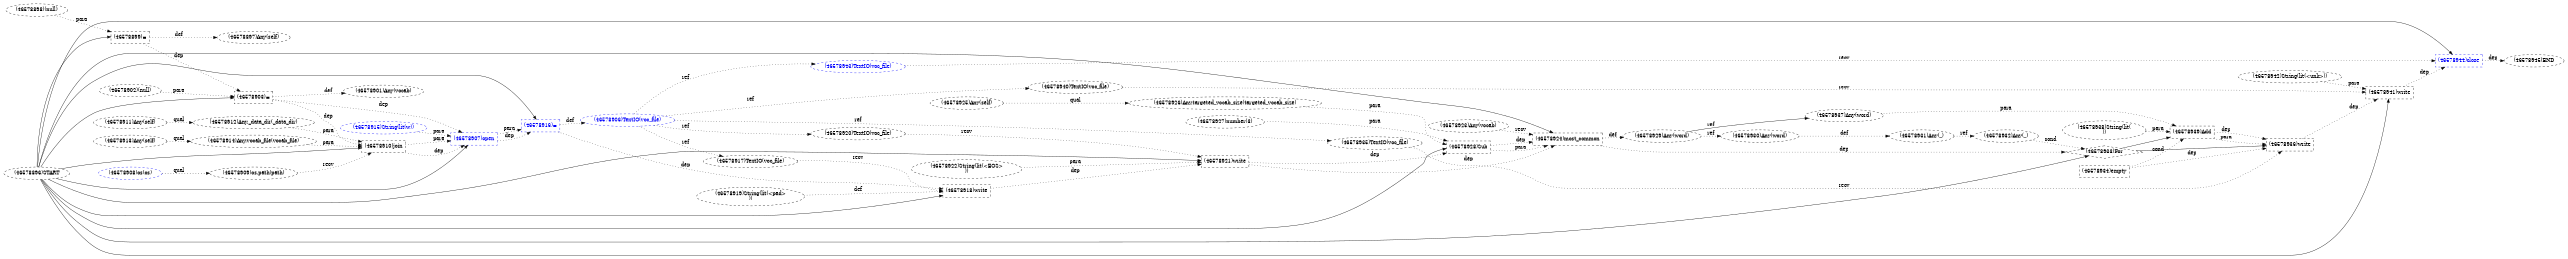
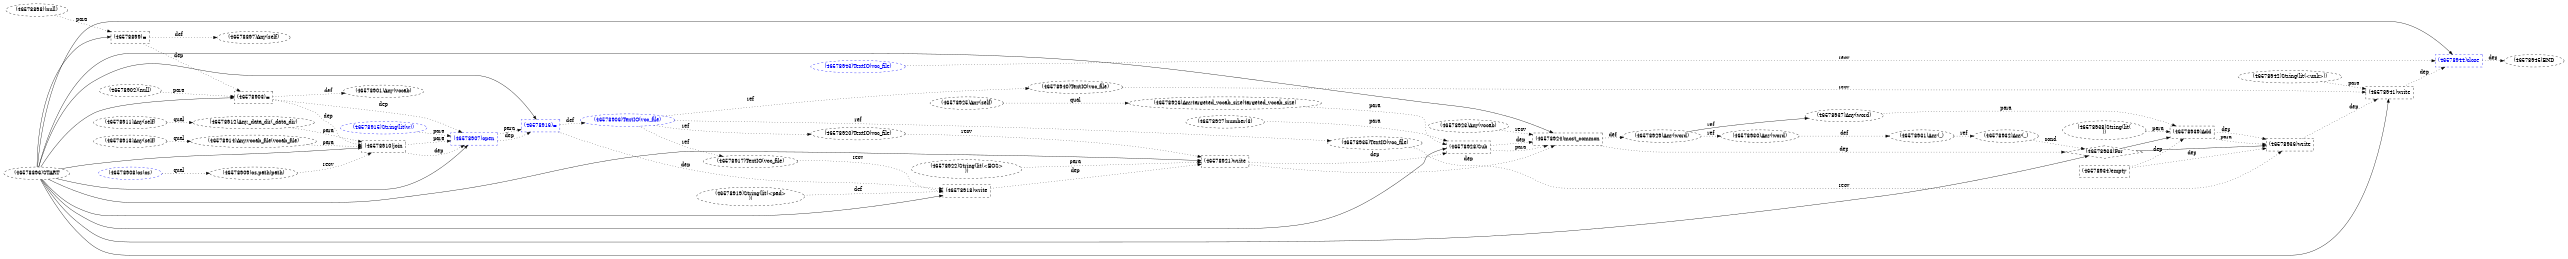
(718, 72) -> none
(2158, 150) -> (2158, 150)
